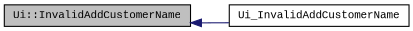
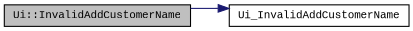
(215, 23) -> (204, 8)
